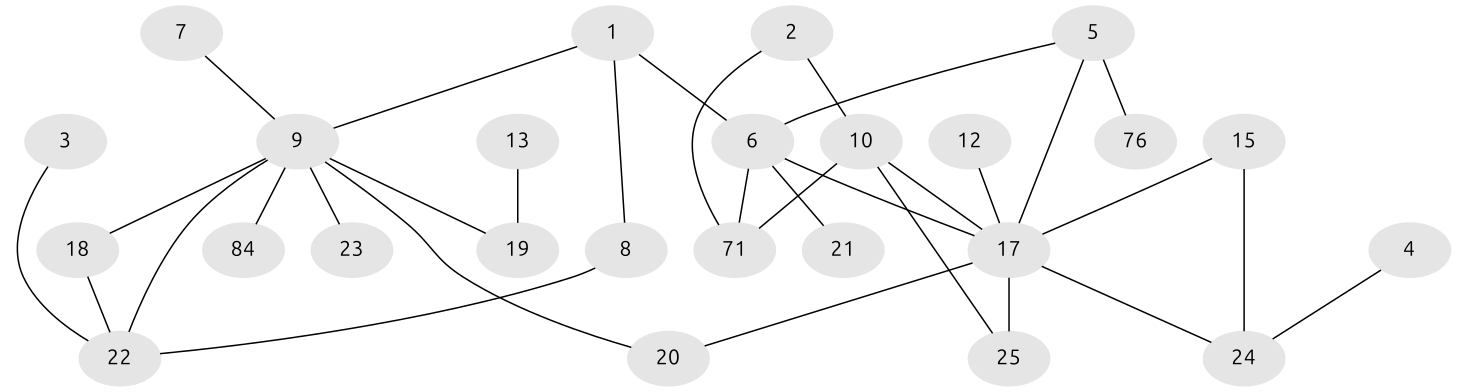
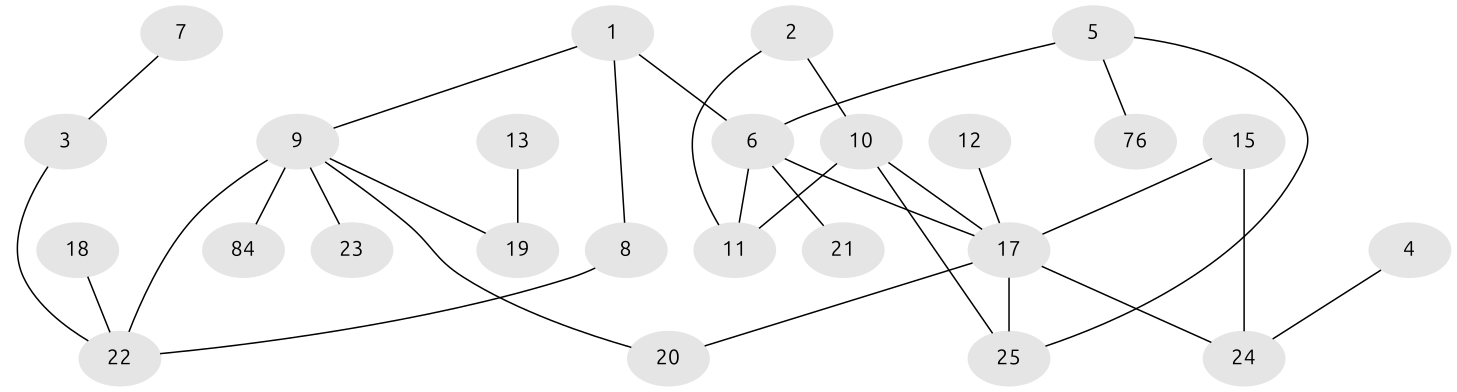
(240, 88) -> (123, 88)
(1051, 141) -> (1279, 198)
(188, 196) -> none
(735, 250) -> (735, 250)
